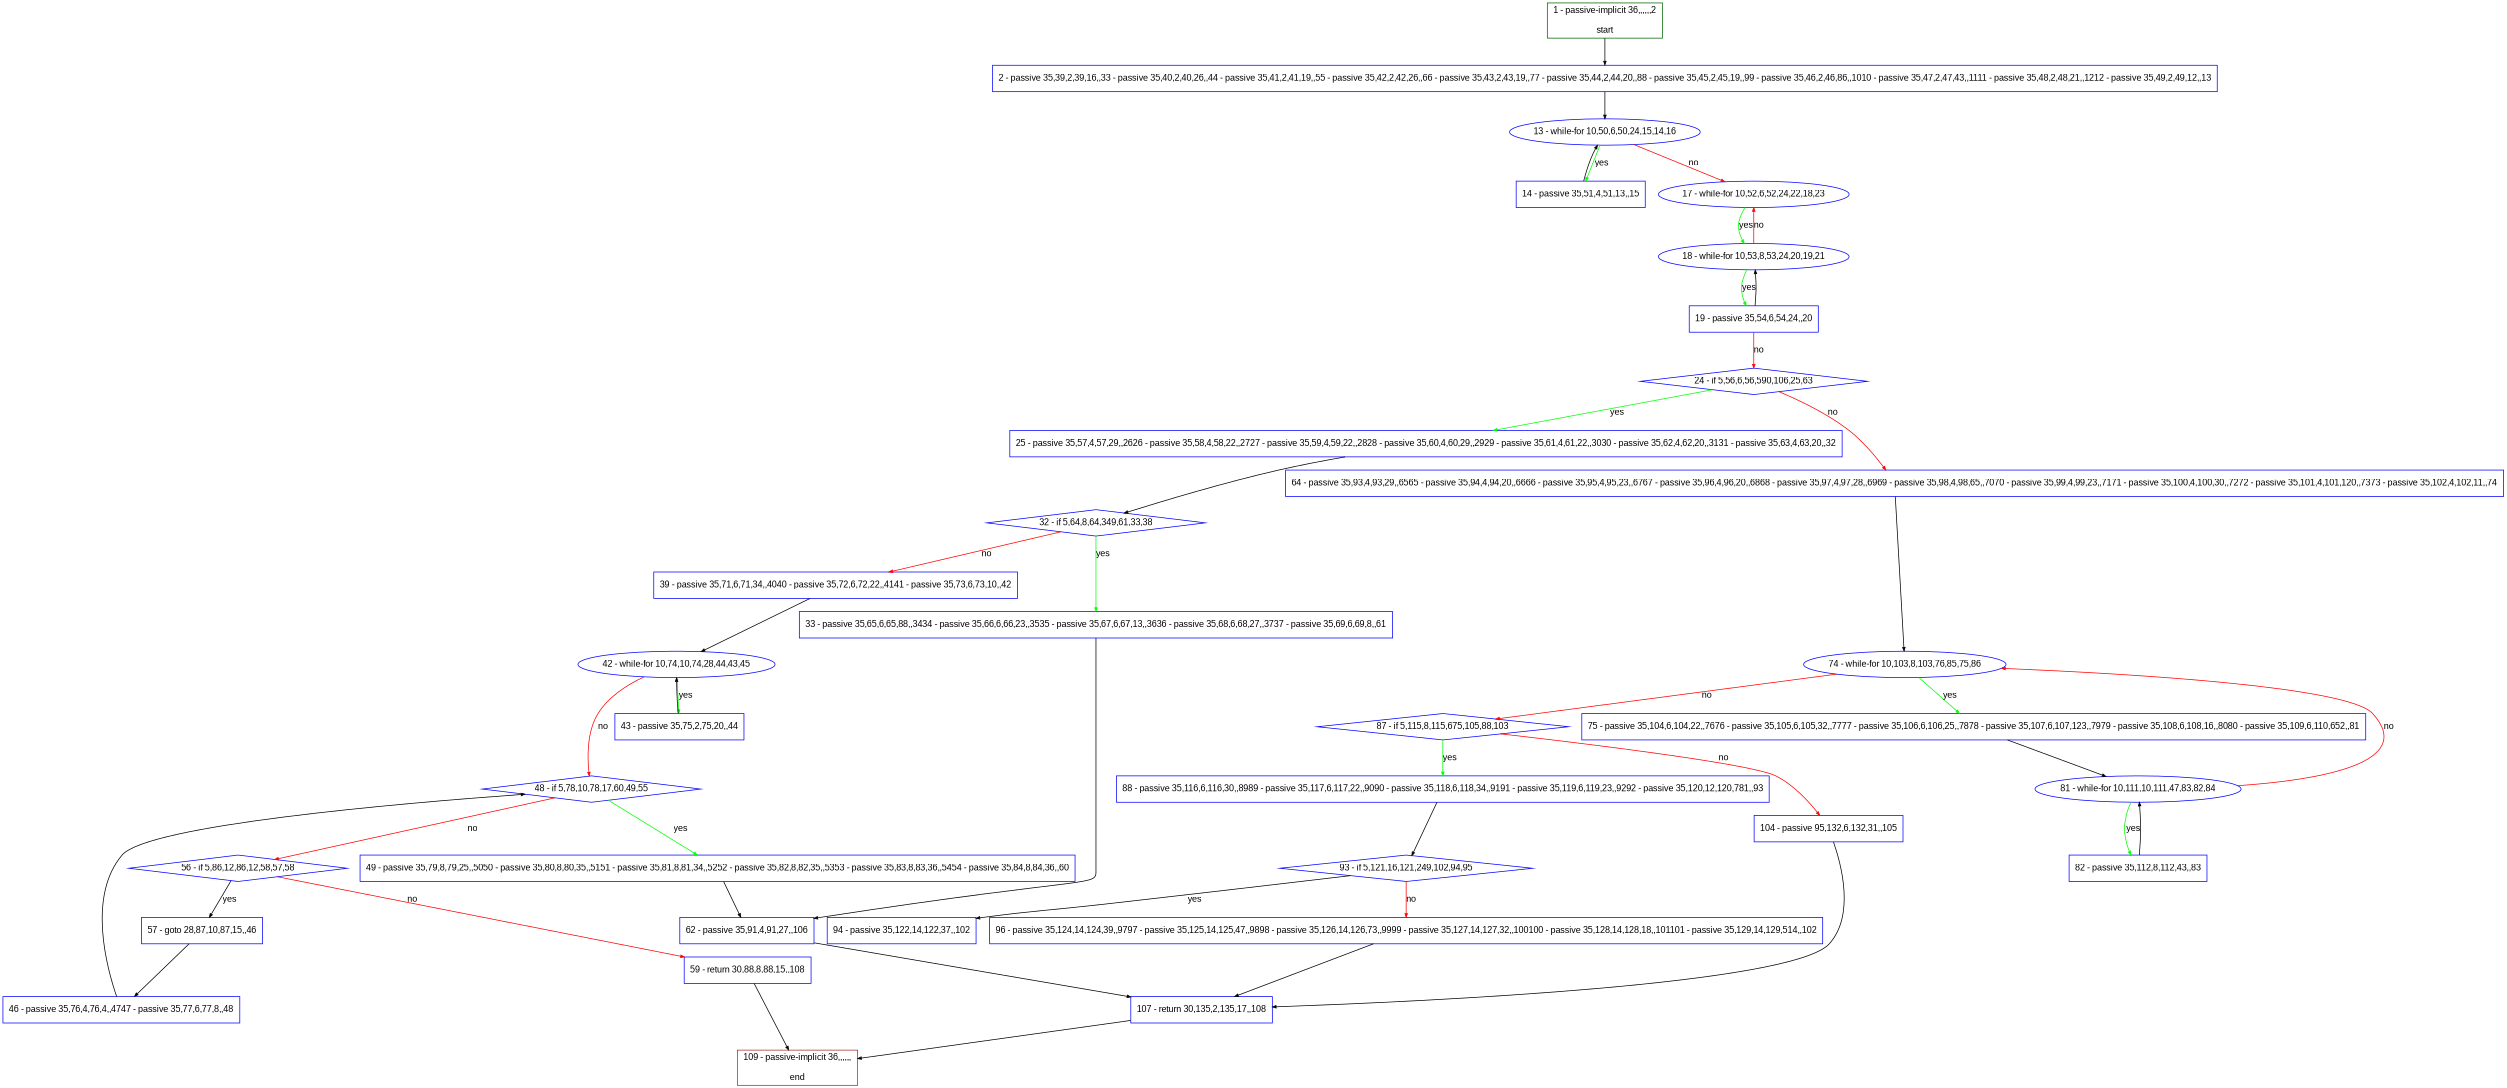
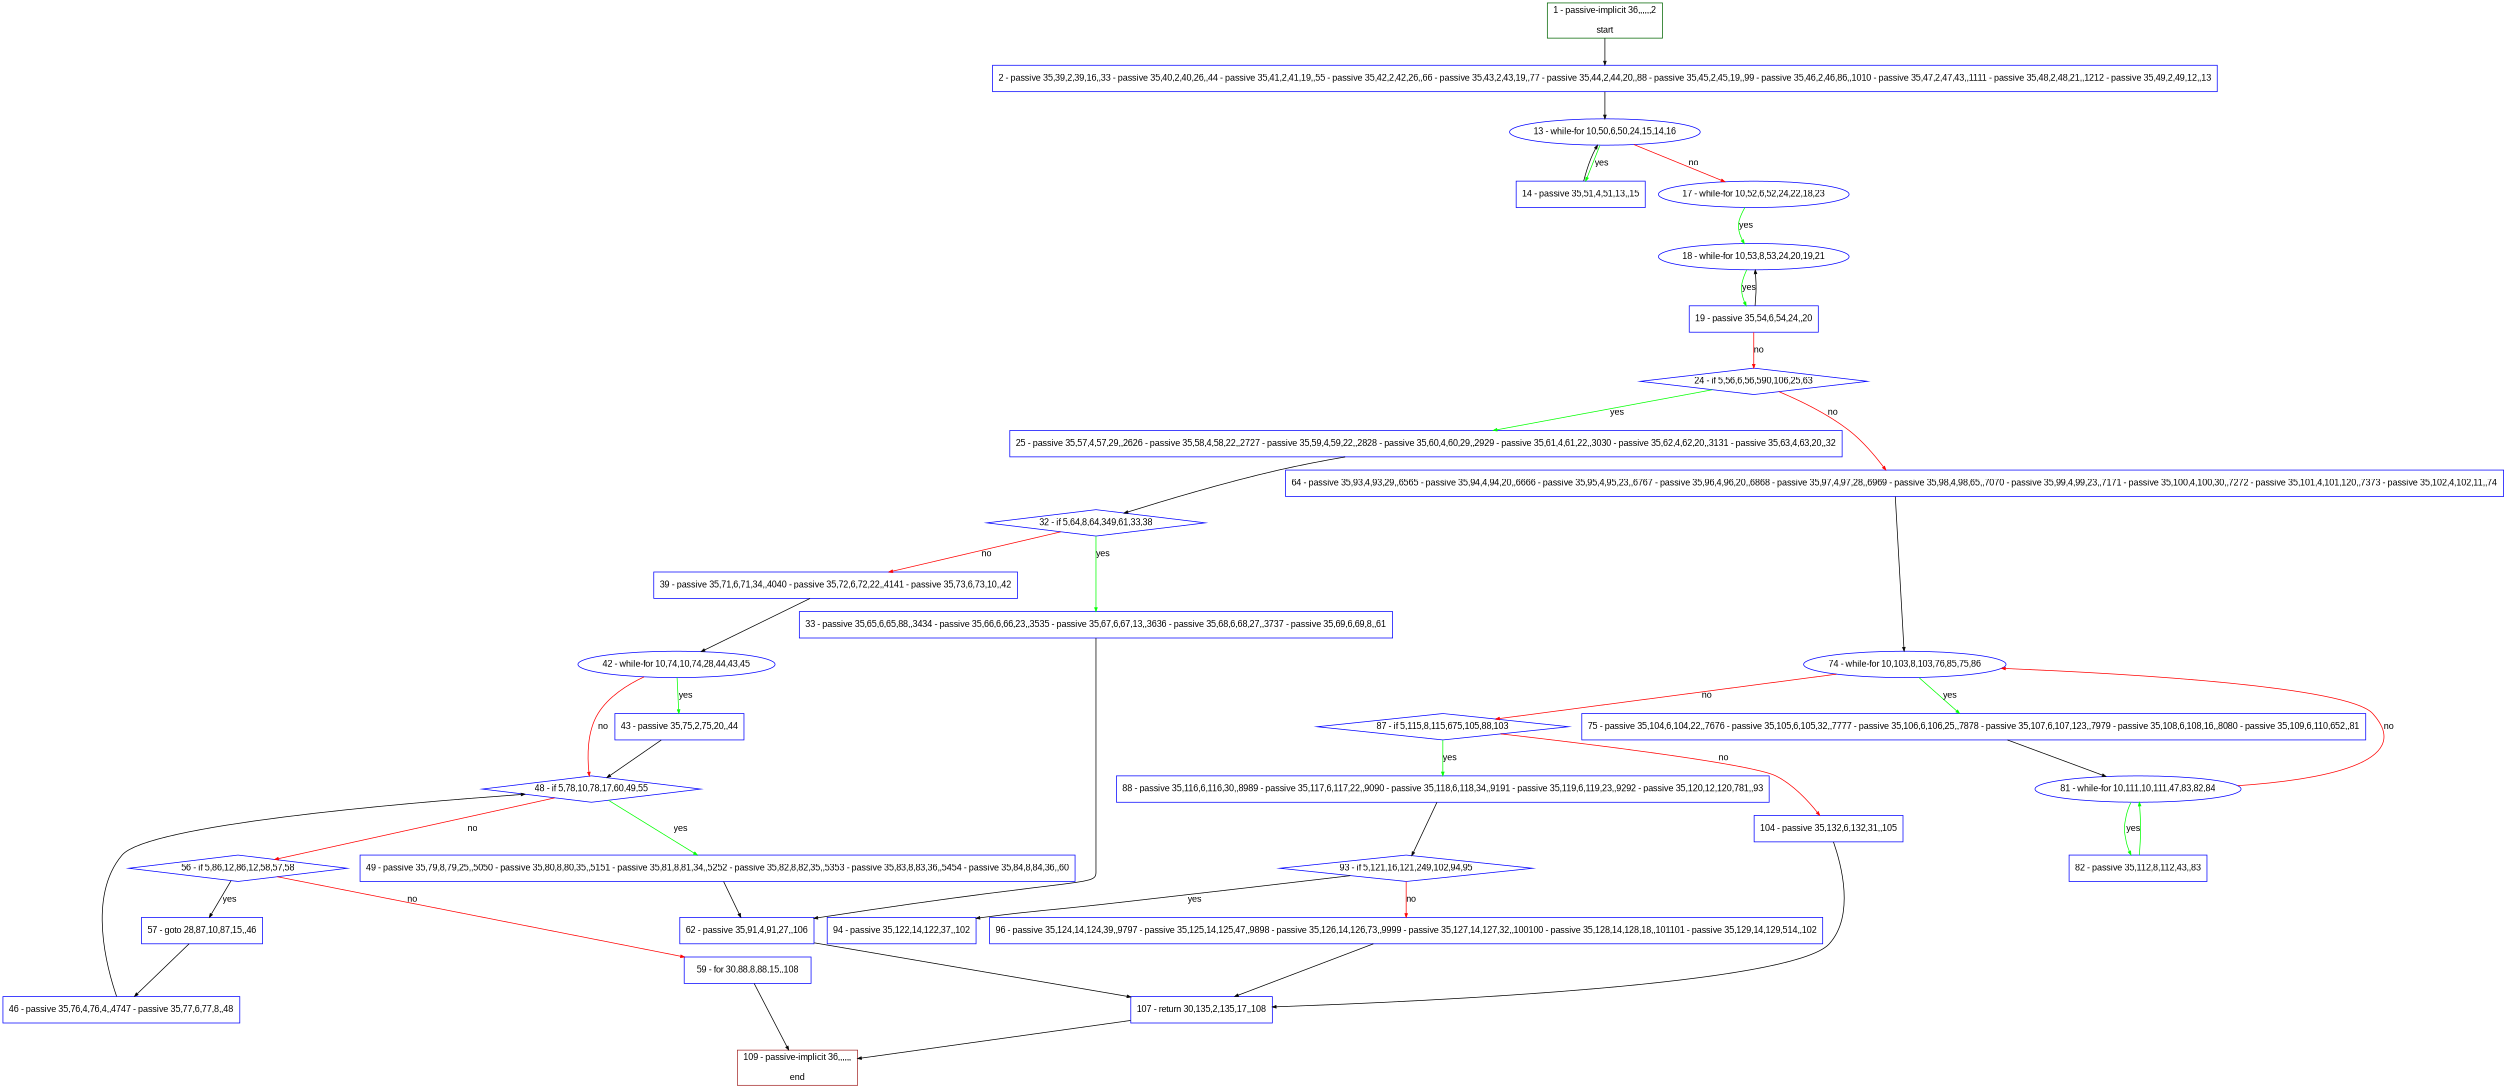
(1754, 227) -> none
(677, 698) -> (636, 758)
(1829, 829) -> (1829, 829)
(2141, 831) -> (2141, 831)
(748, 970) -> (748, 970)
